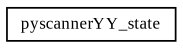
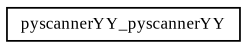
(91, 24) -> (123, 24)
